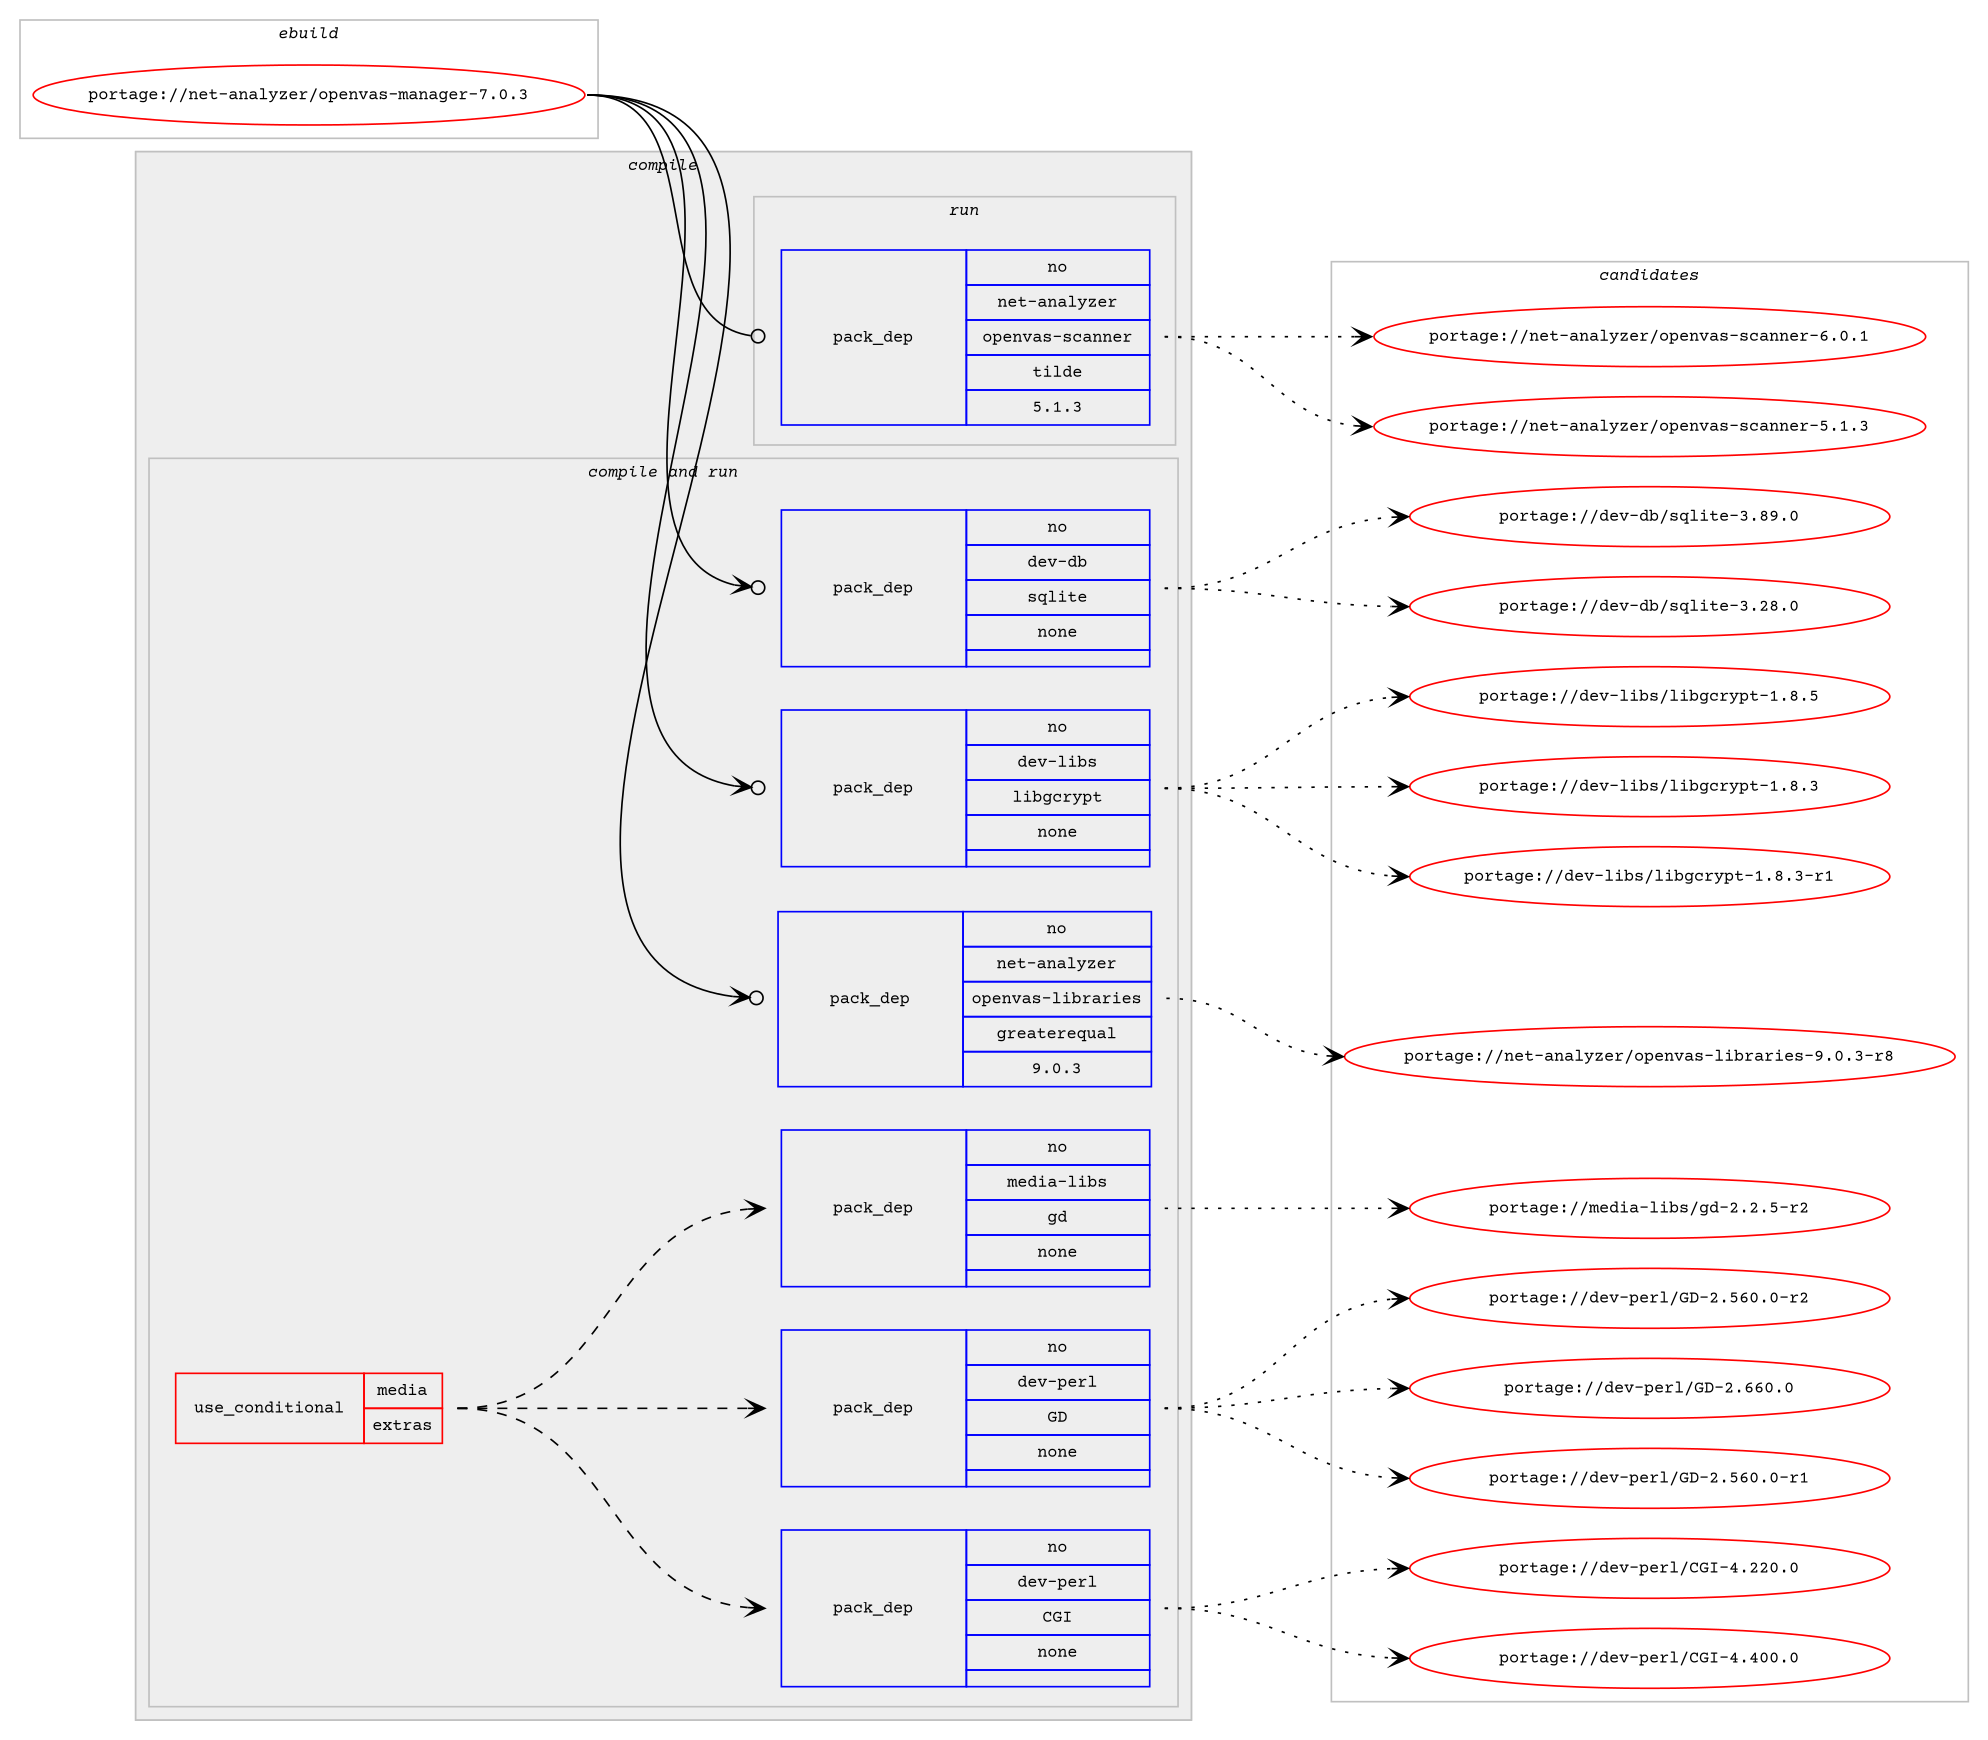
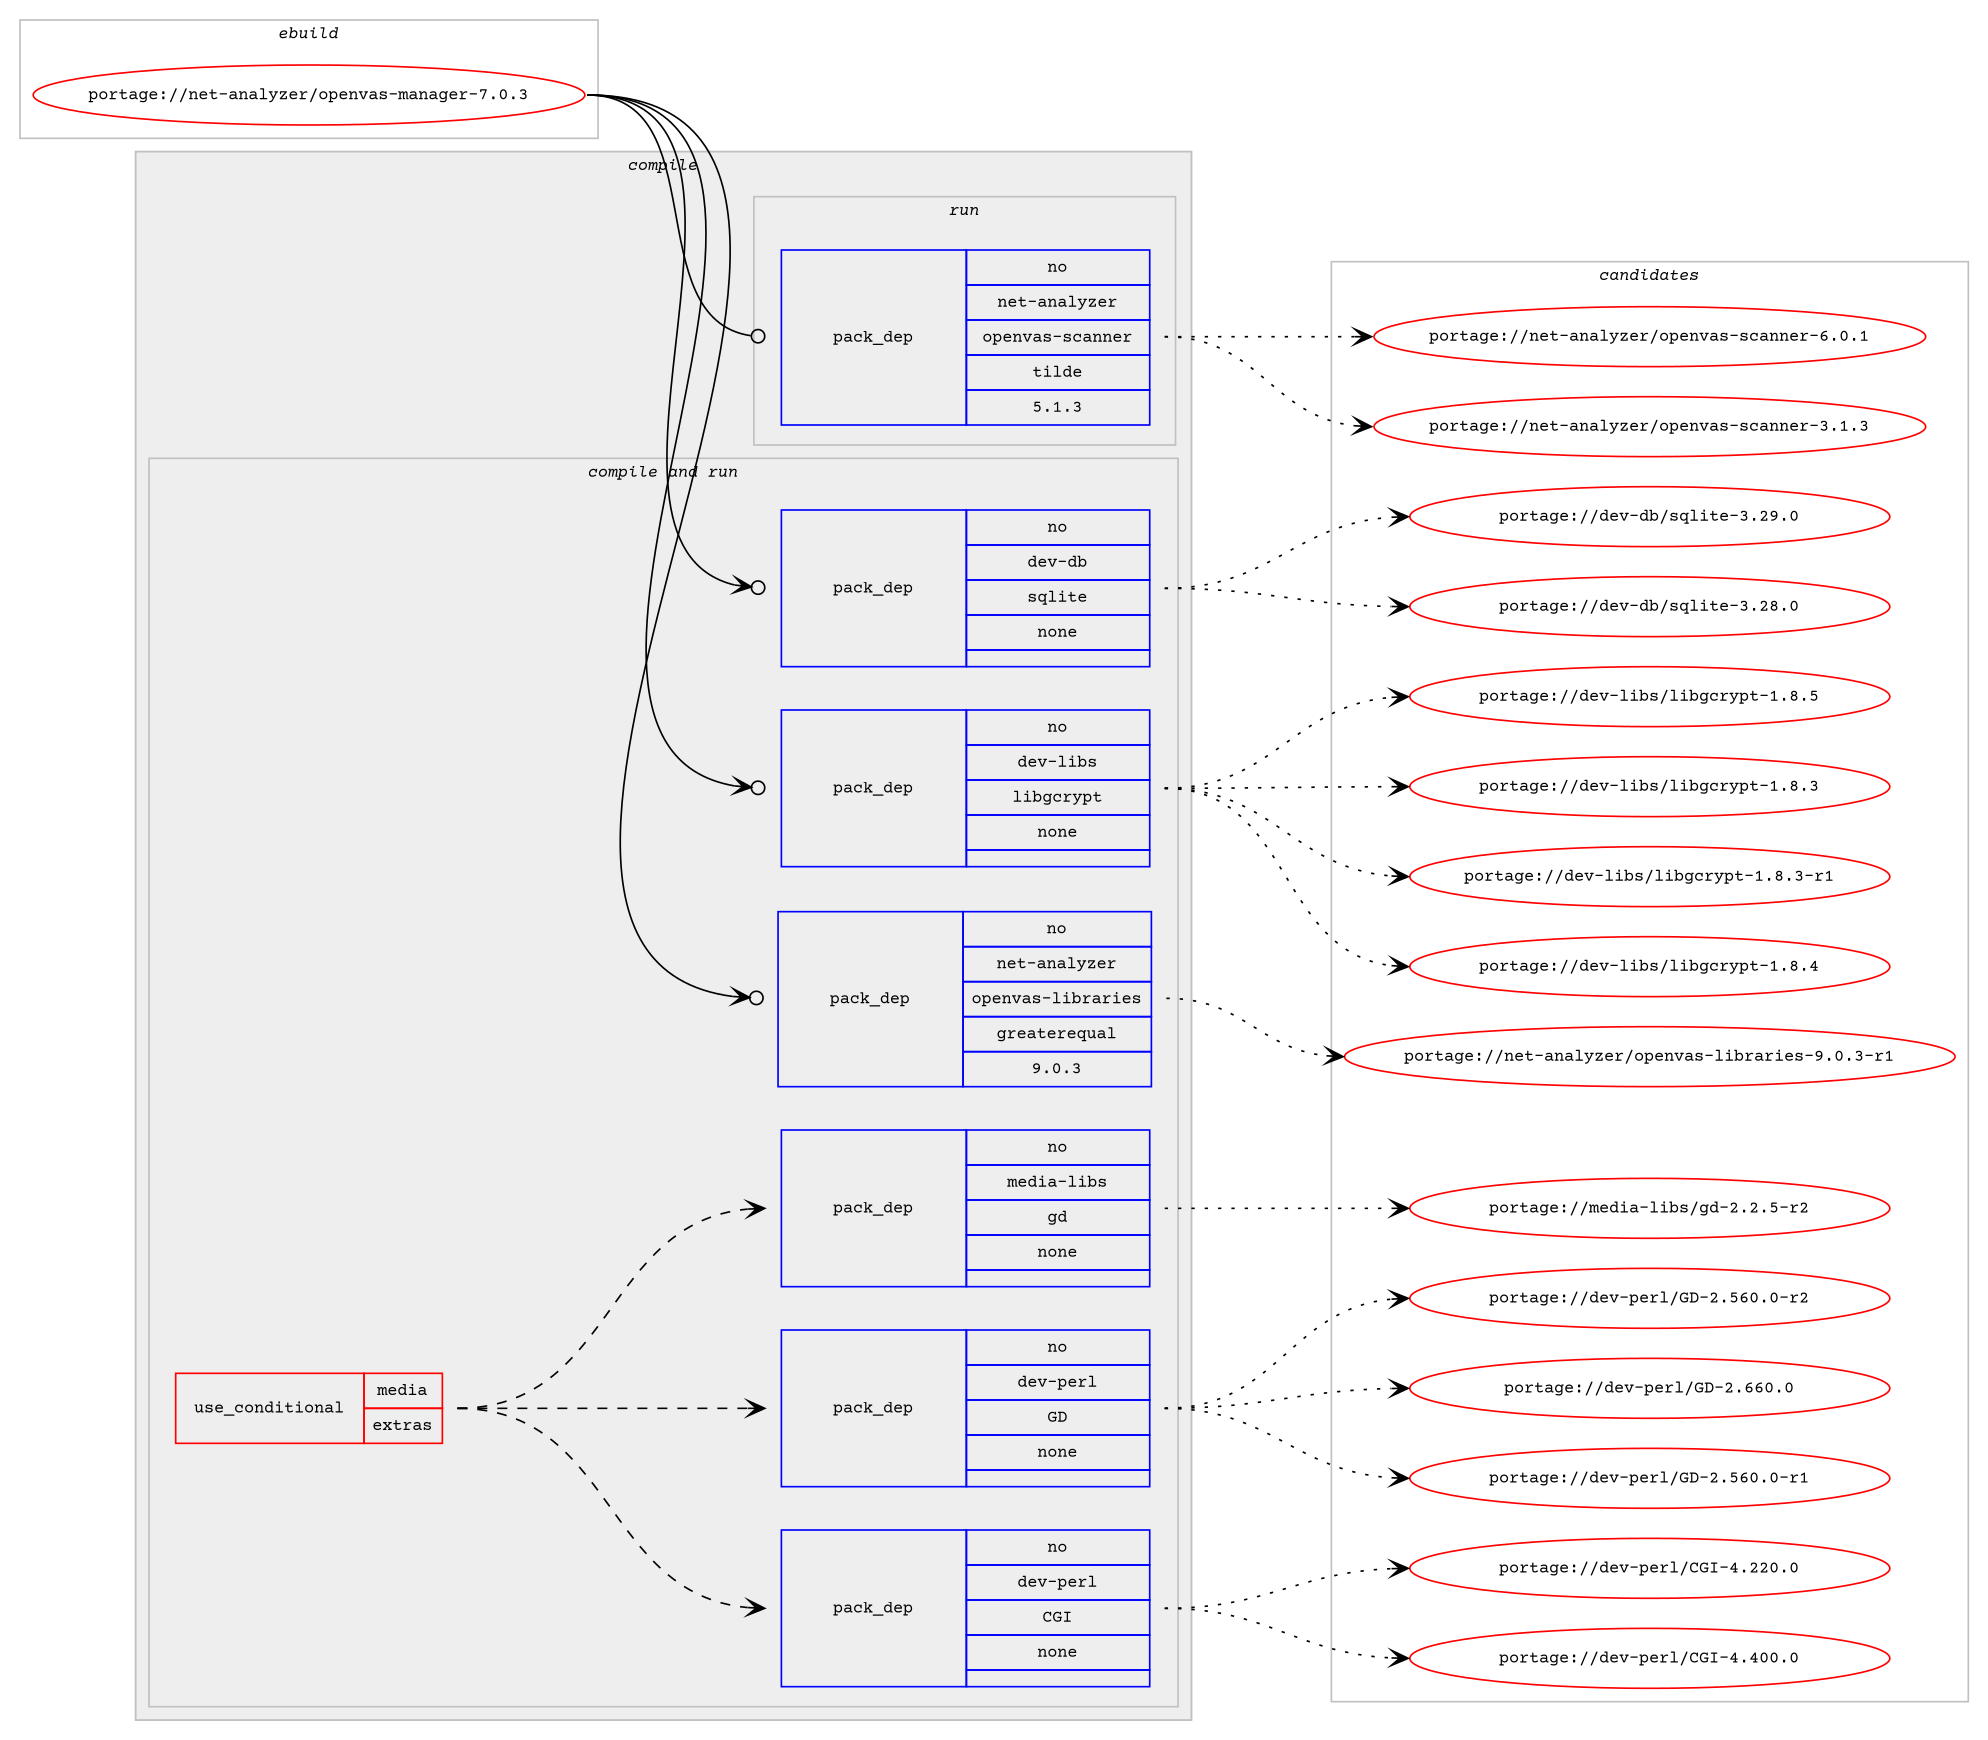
(1650, 427) -> (1650, 427)
(1650, 517) -> (1650, 517)
none -> (1650, 967)
(1650, 1057) -> (1650, 1057)
